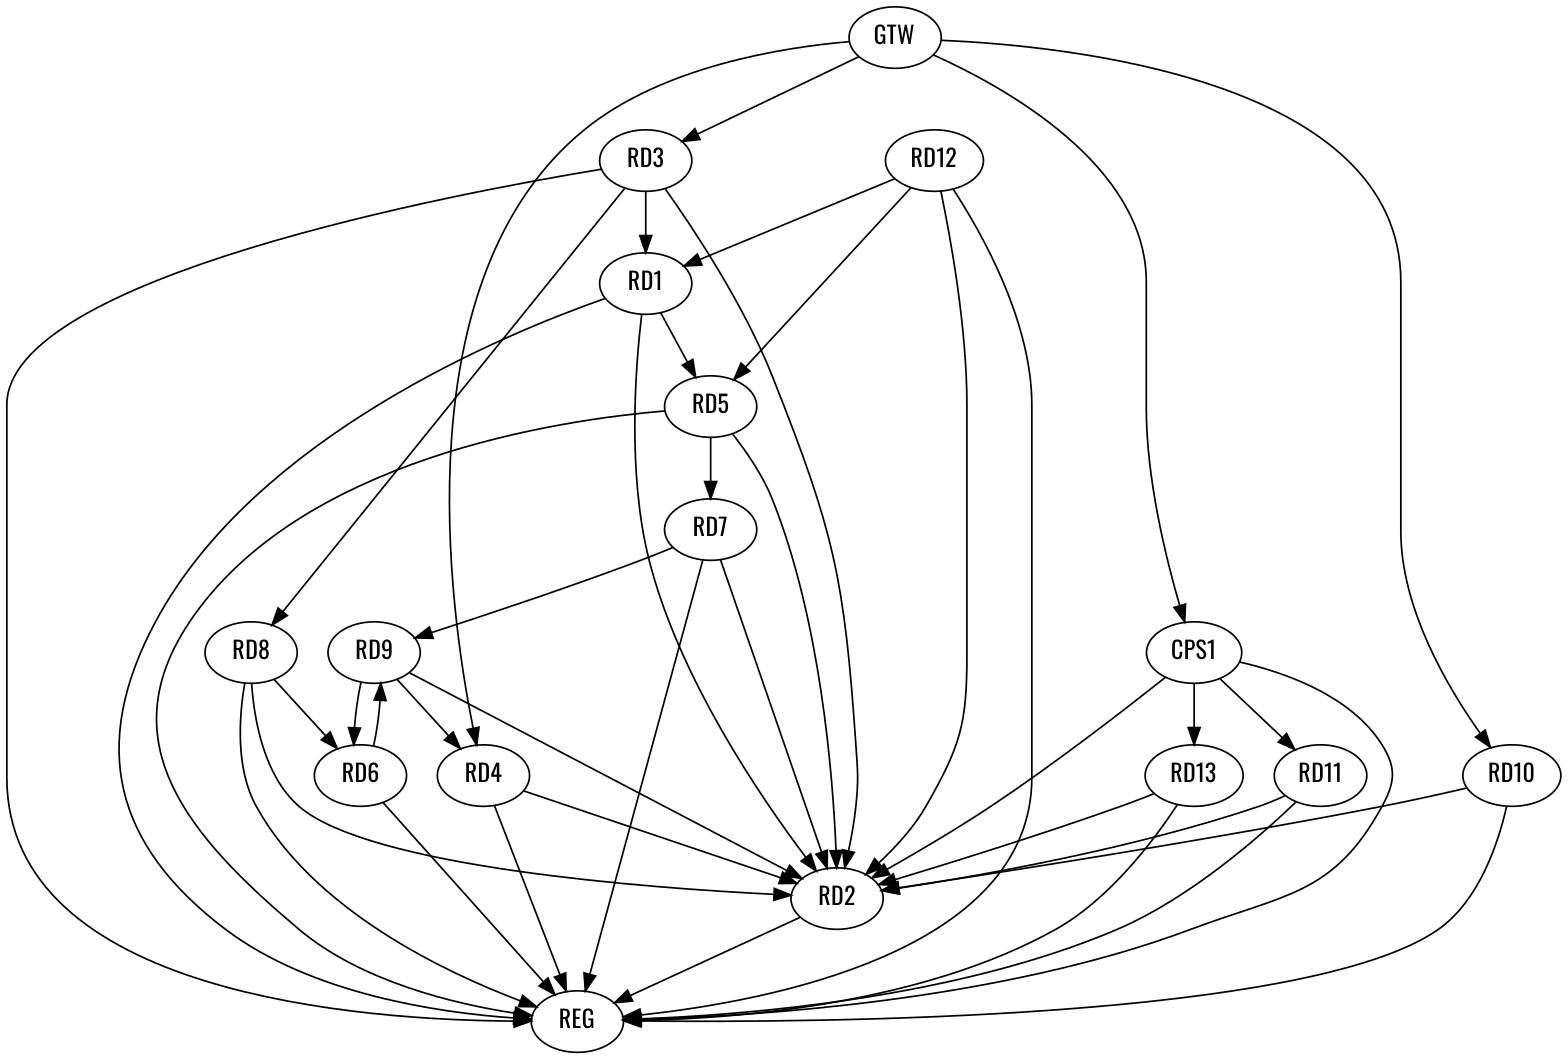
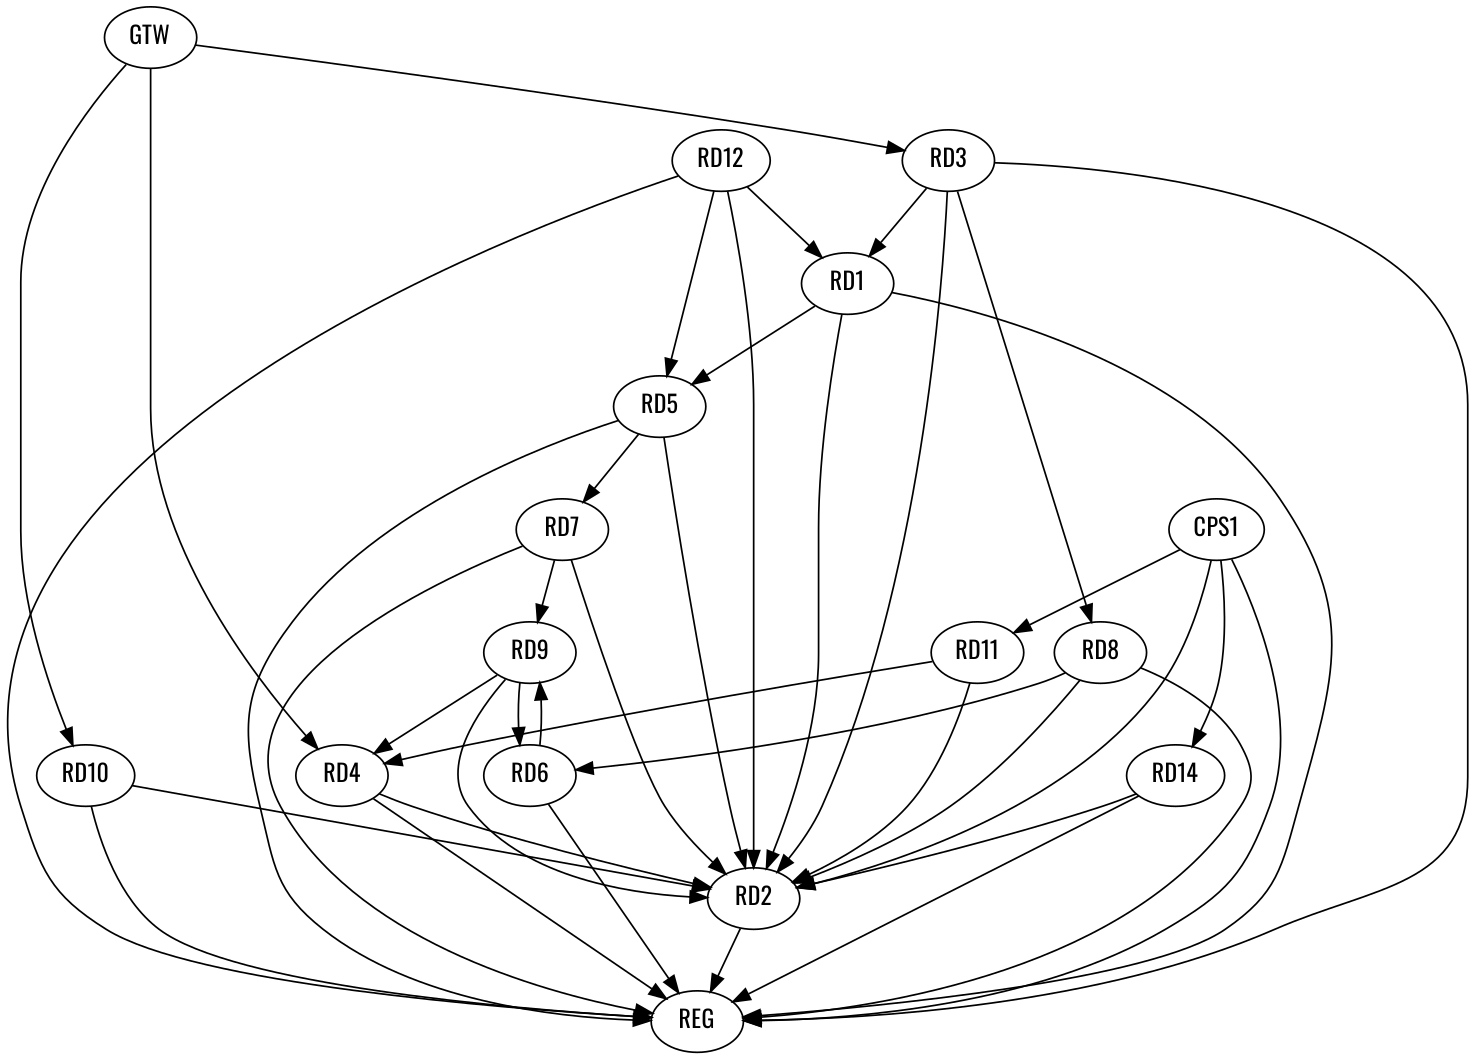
(1146, 281) -> none
(1194, 776) -> (1176, 776)
(991, 971) -> (666, 707)
